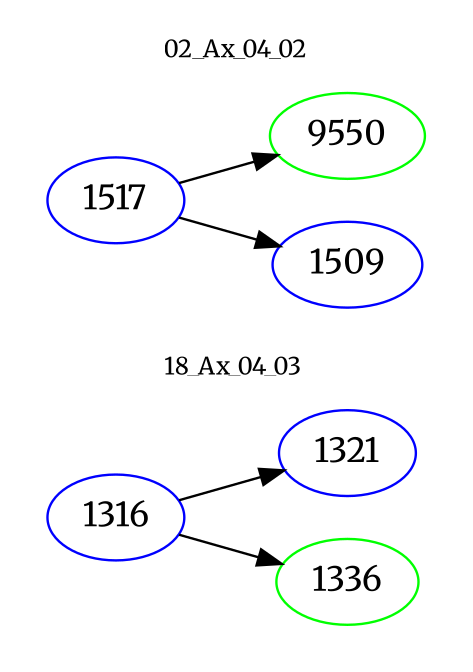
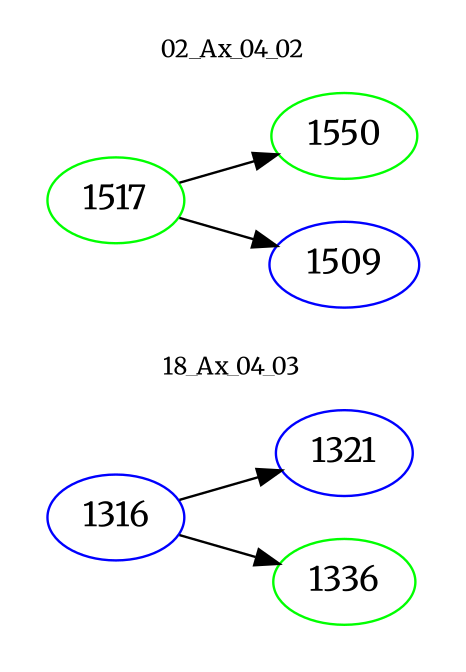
(347, 136) -> (344, 136)
(116, 200) -> (116, 200)
